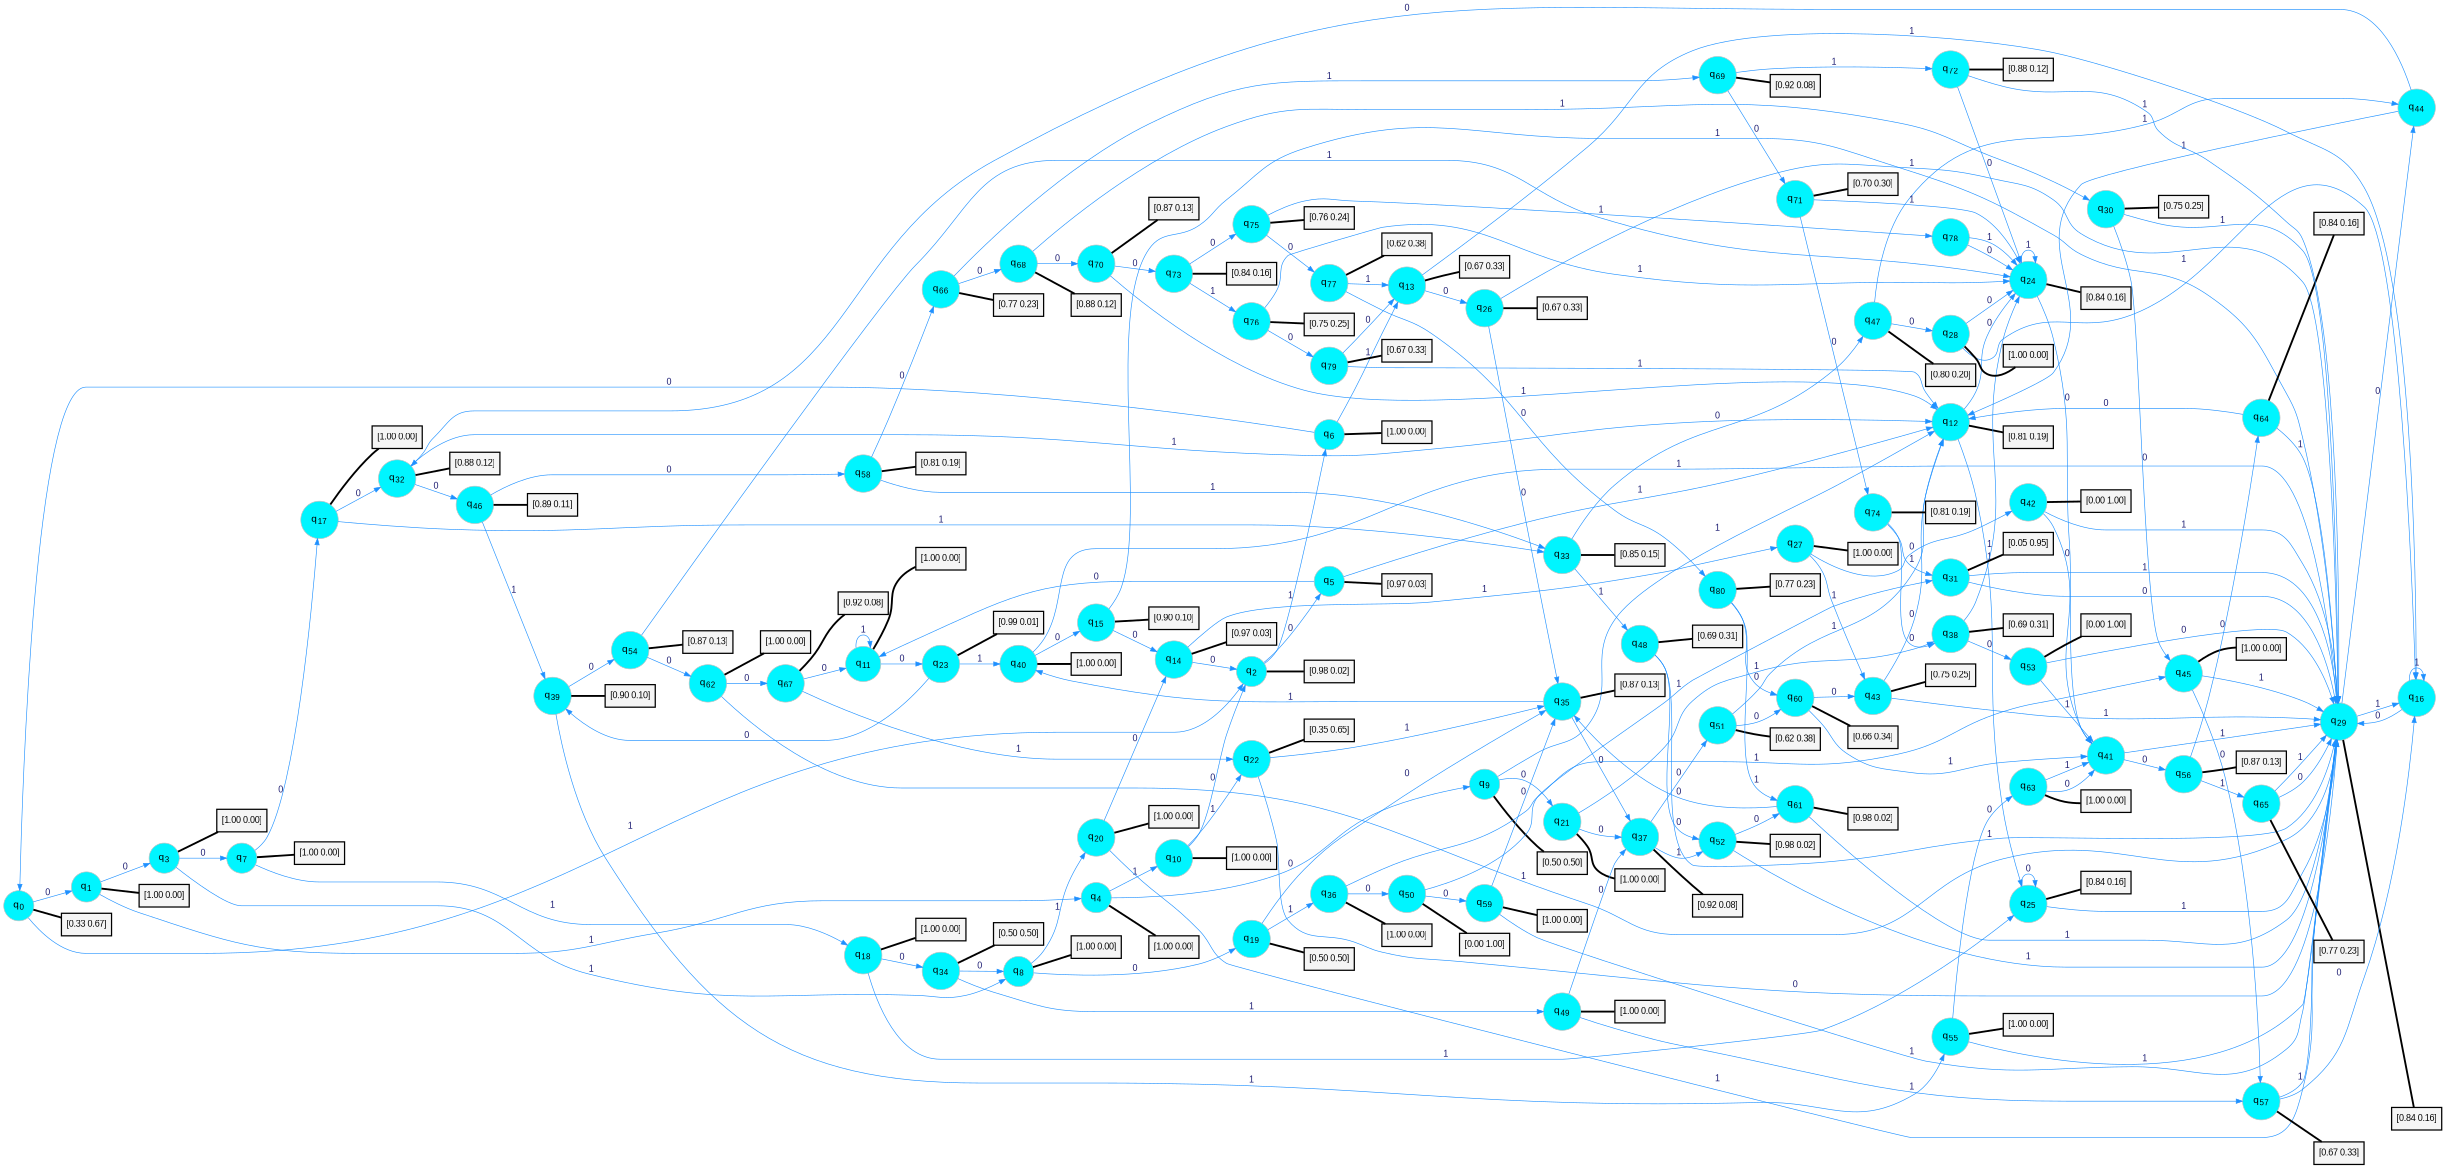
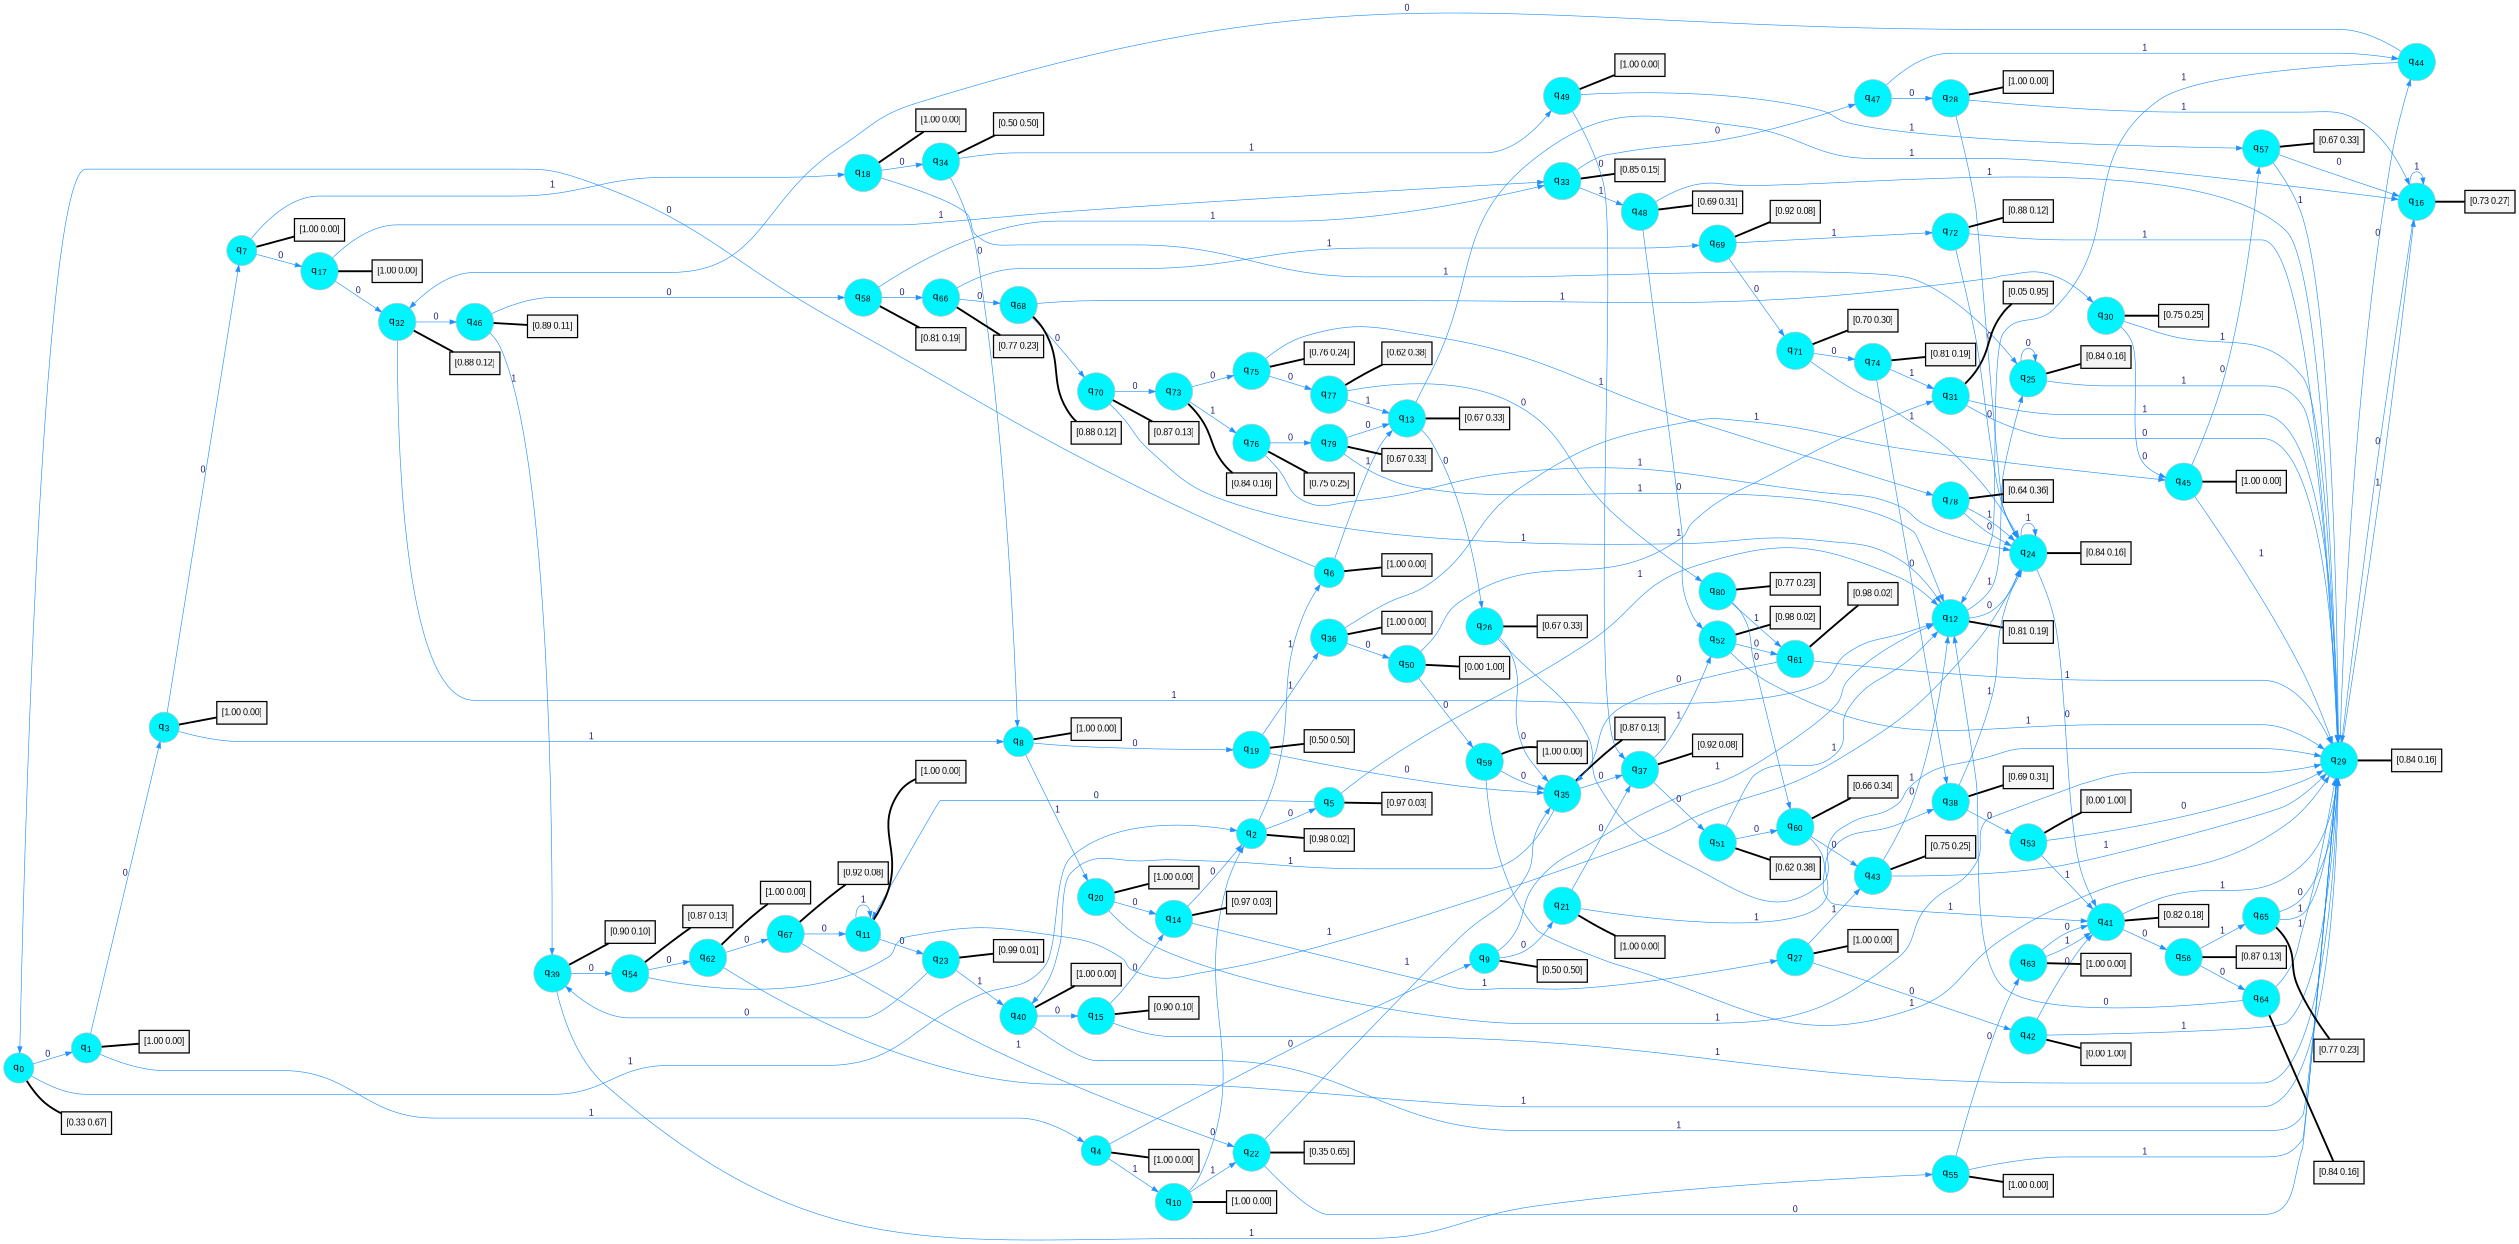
none -> (2490, 202)
(1951, 375) -> none
none -> (2028, 491)
none -> (2184, 916)
